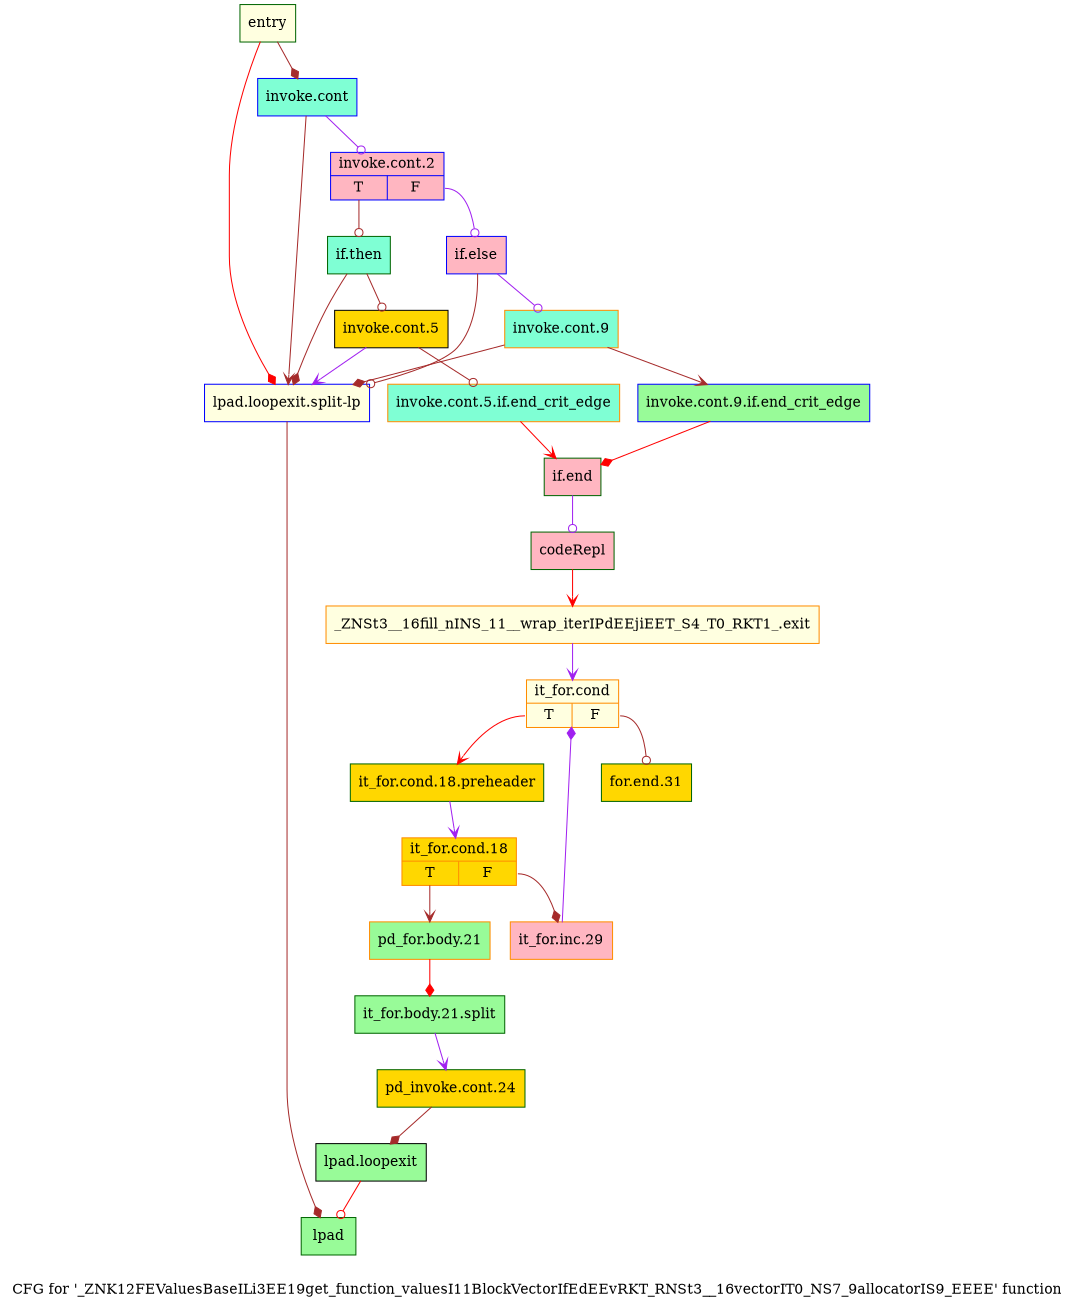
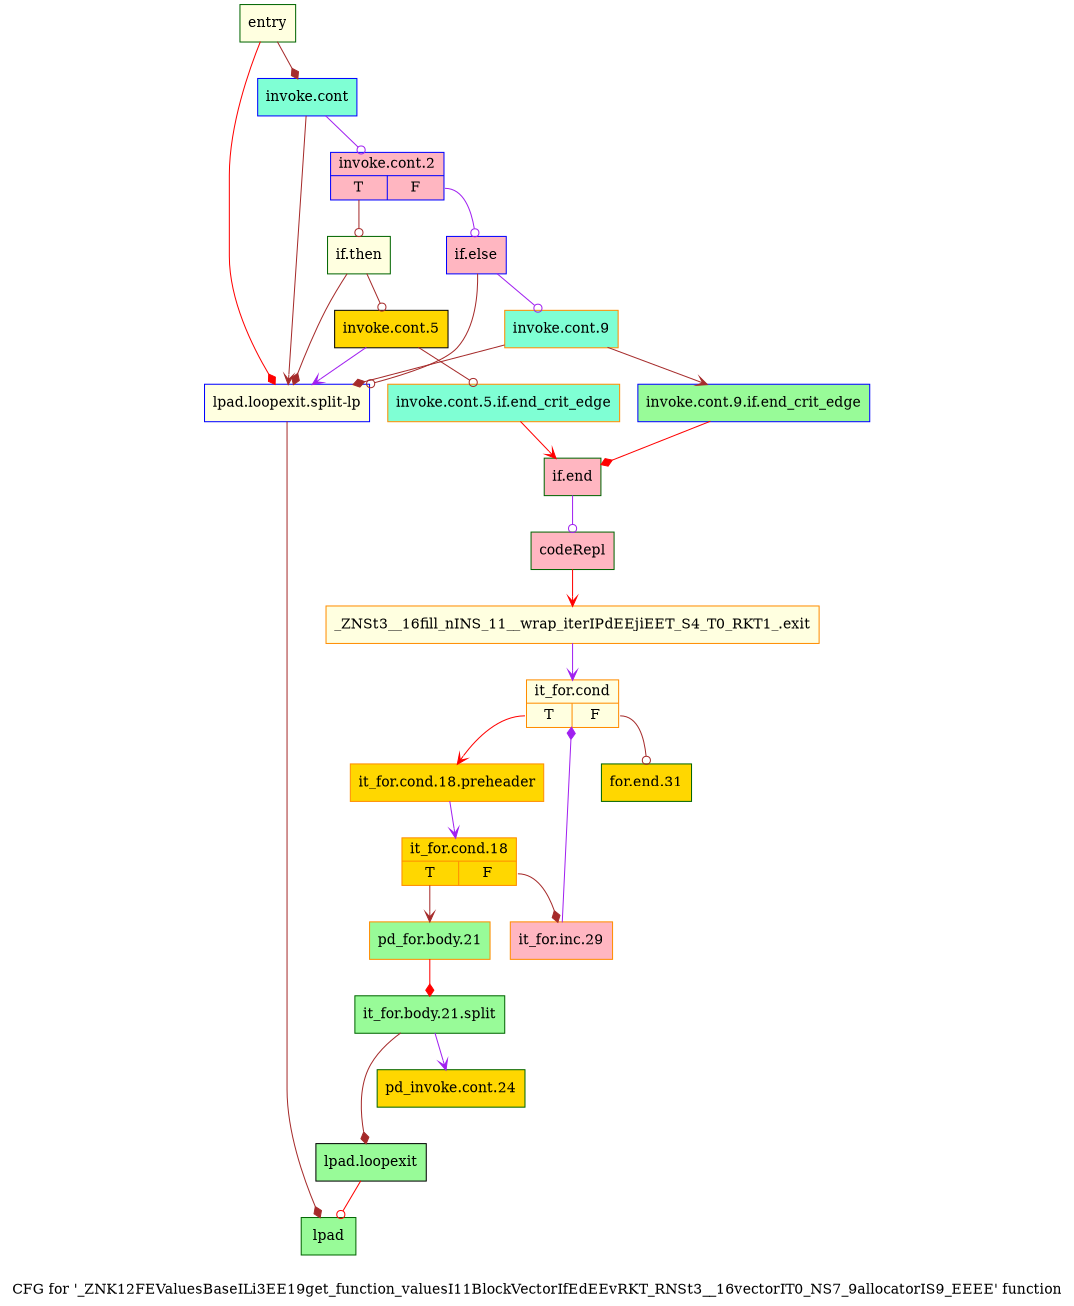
(359, 255) -> (359, 255)
(447, 783) -> (447, 783)
(416, 1121) -> (366, 1076)
